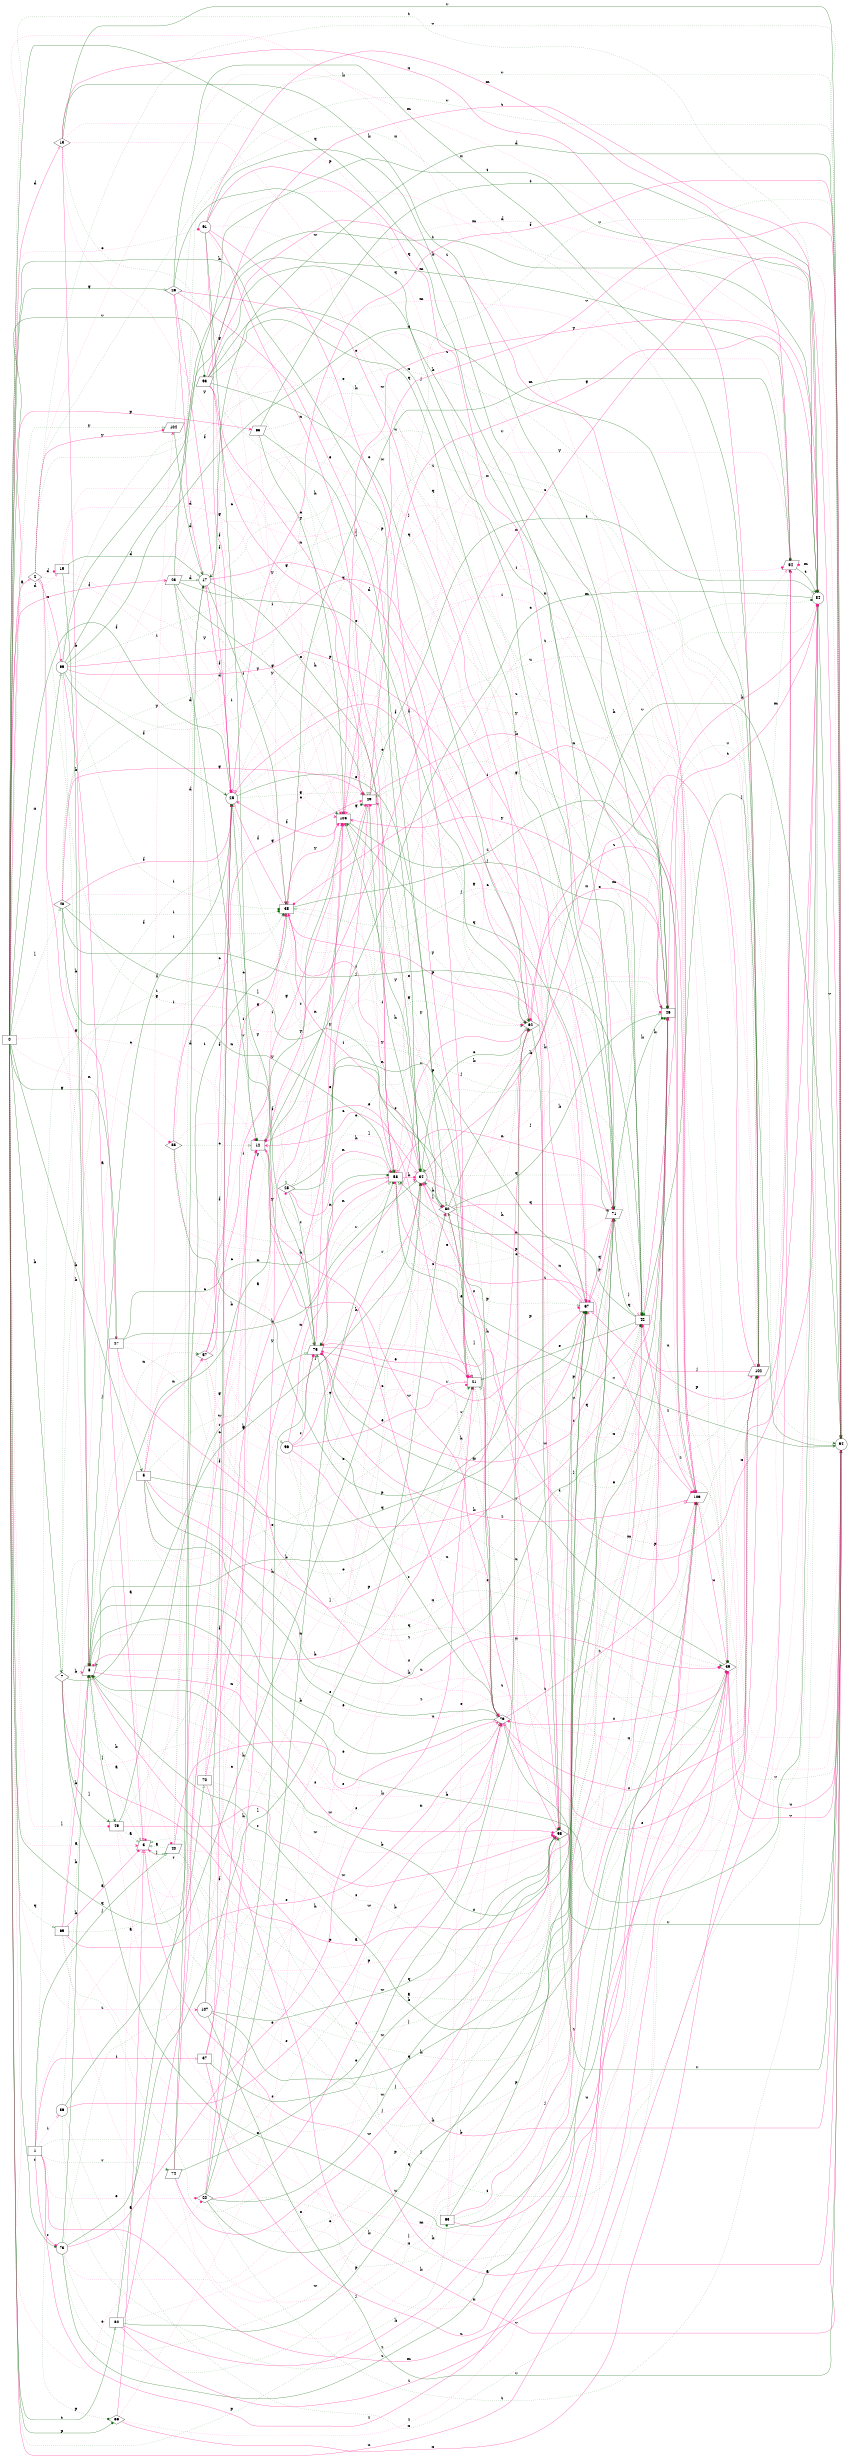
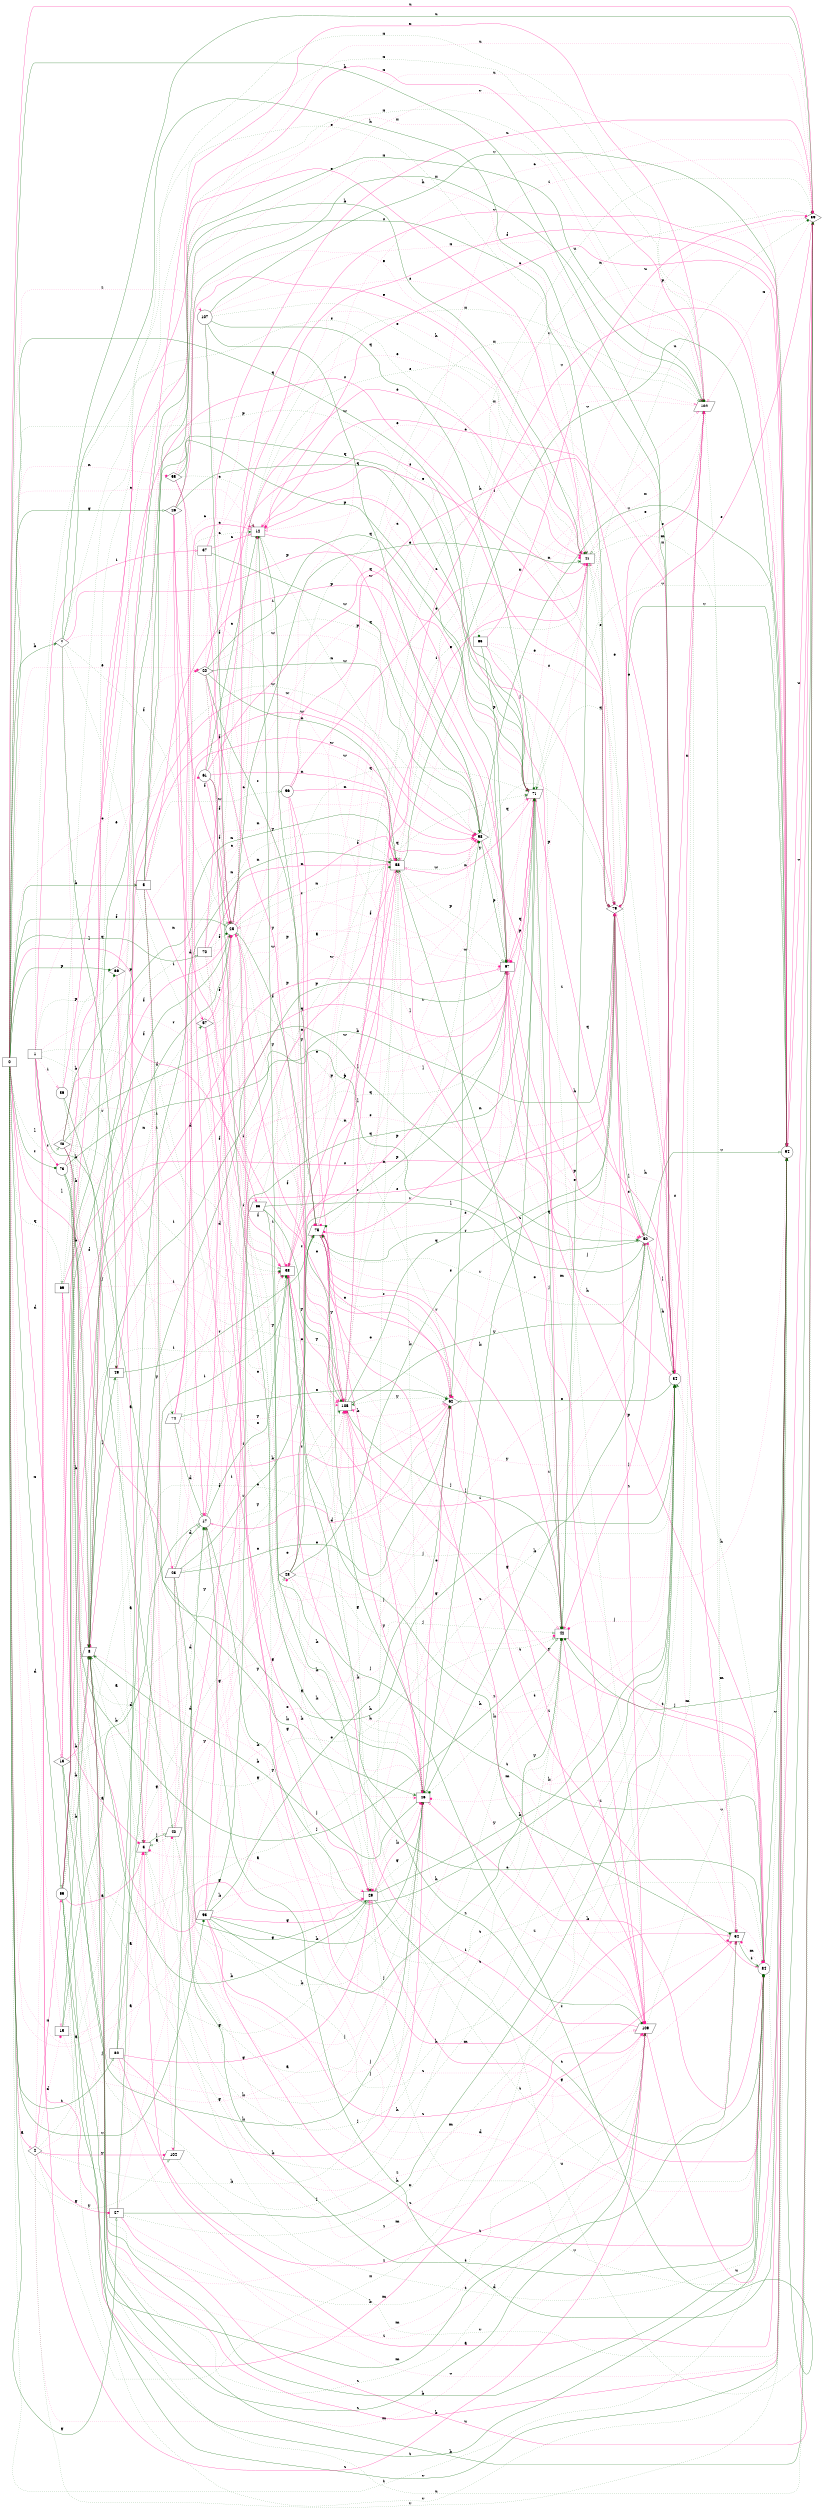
(235, 463) -> (207, 1602)
(408, 1177) -> none
none -> (761, 2363)
